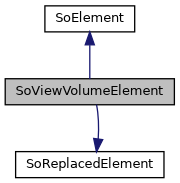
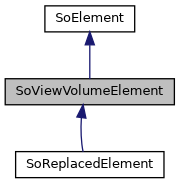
(98, 122) -> (81, 135)
